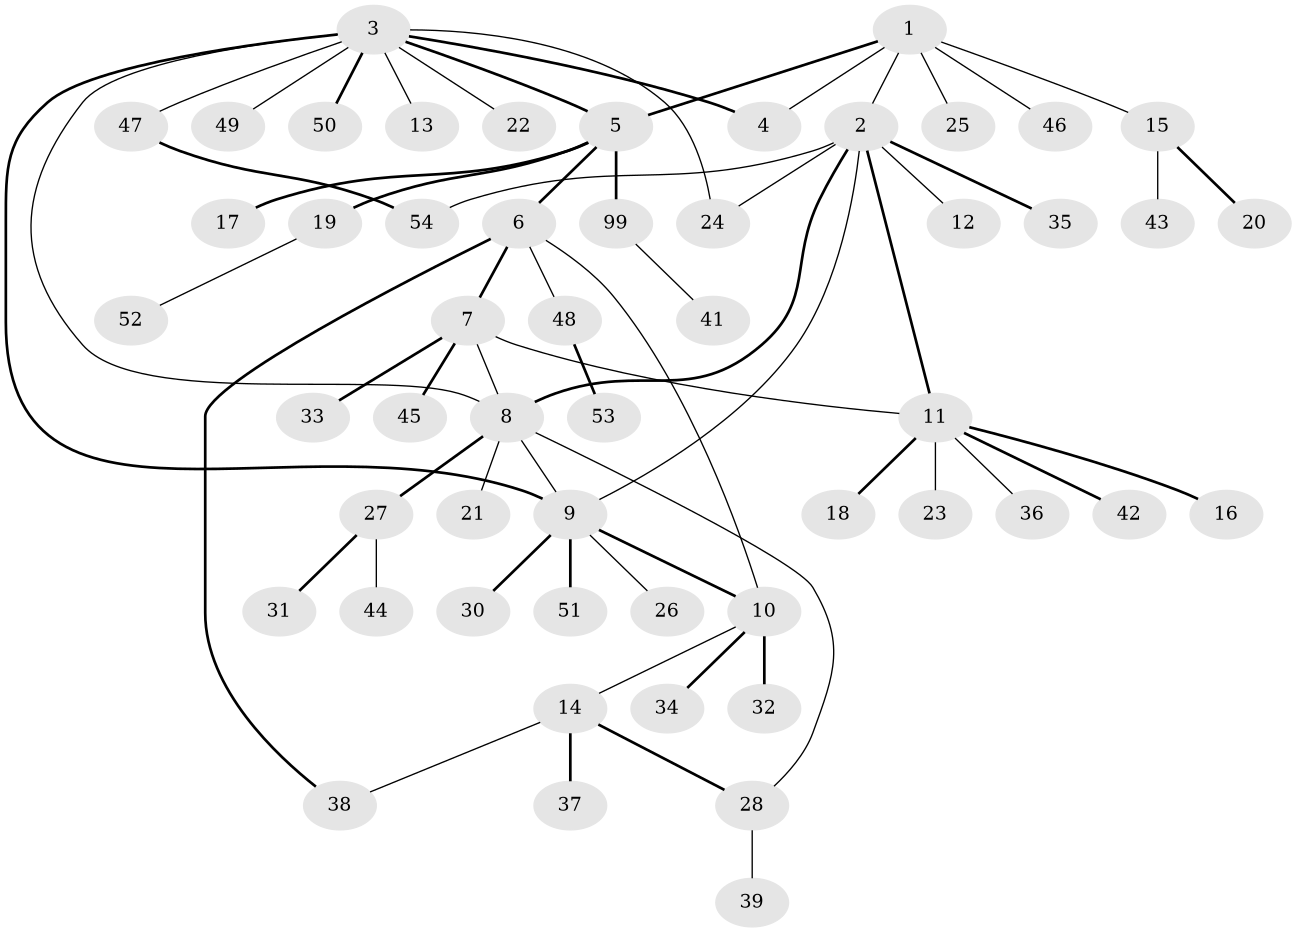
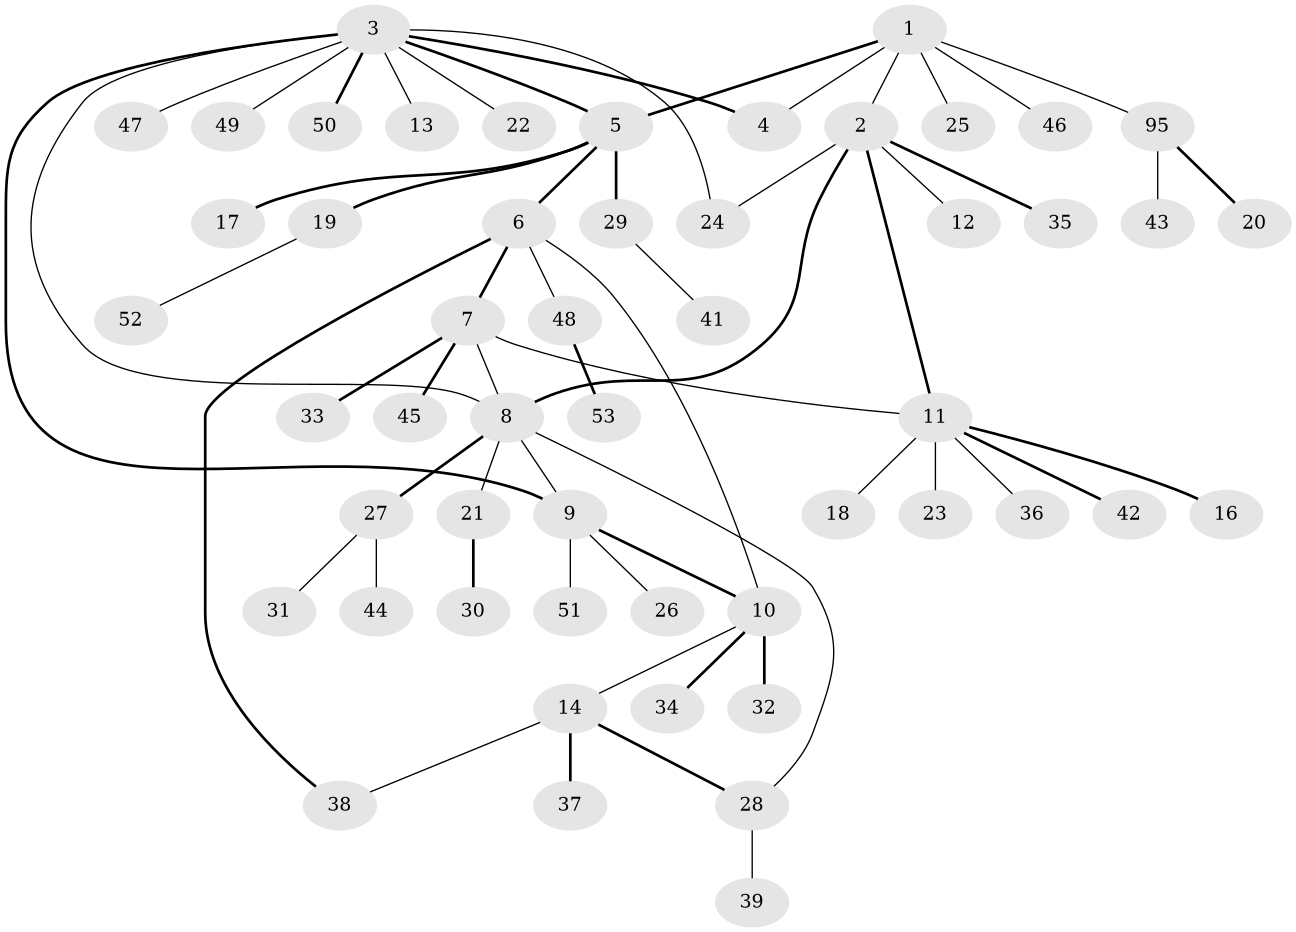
(1158, 127) -> (1158, 127)
(422, 224) -> none
(616, 224) -> (616, 224)
(782, 363) -> none
(887, 466) -> (887, 466)
(328, 563) -> (328, 563)
(522, 563) -> (473, 563)
(570, 563) -> (570, 563)
